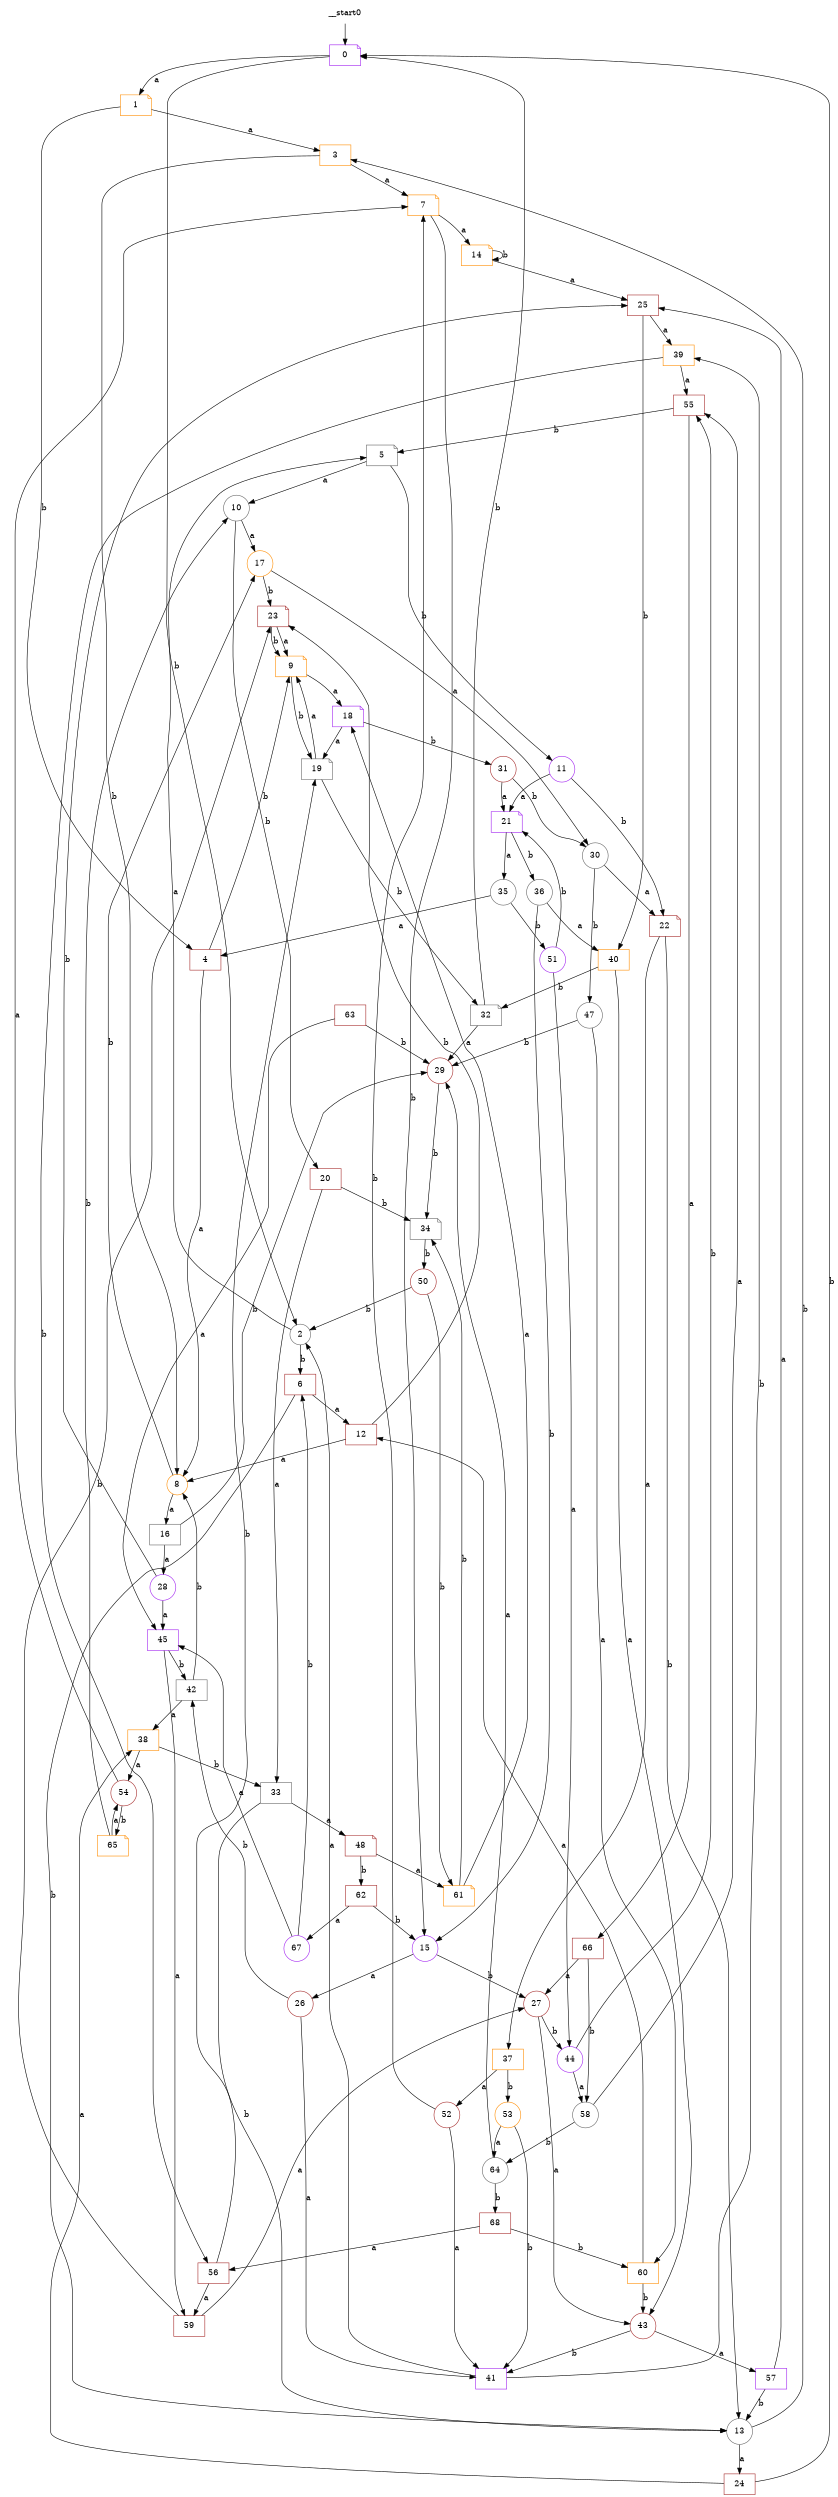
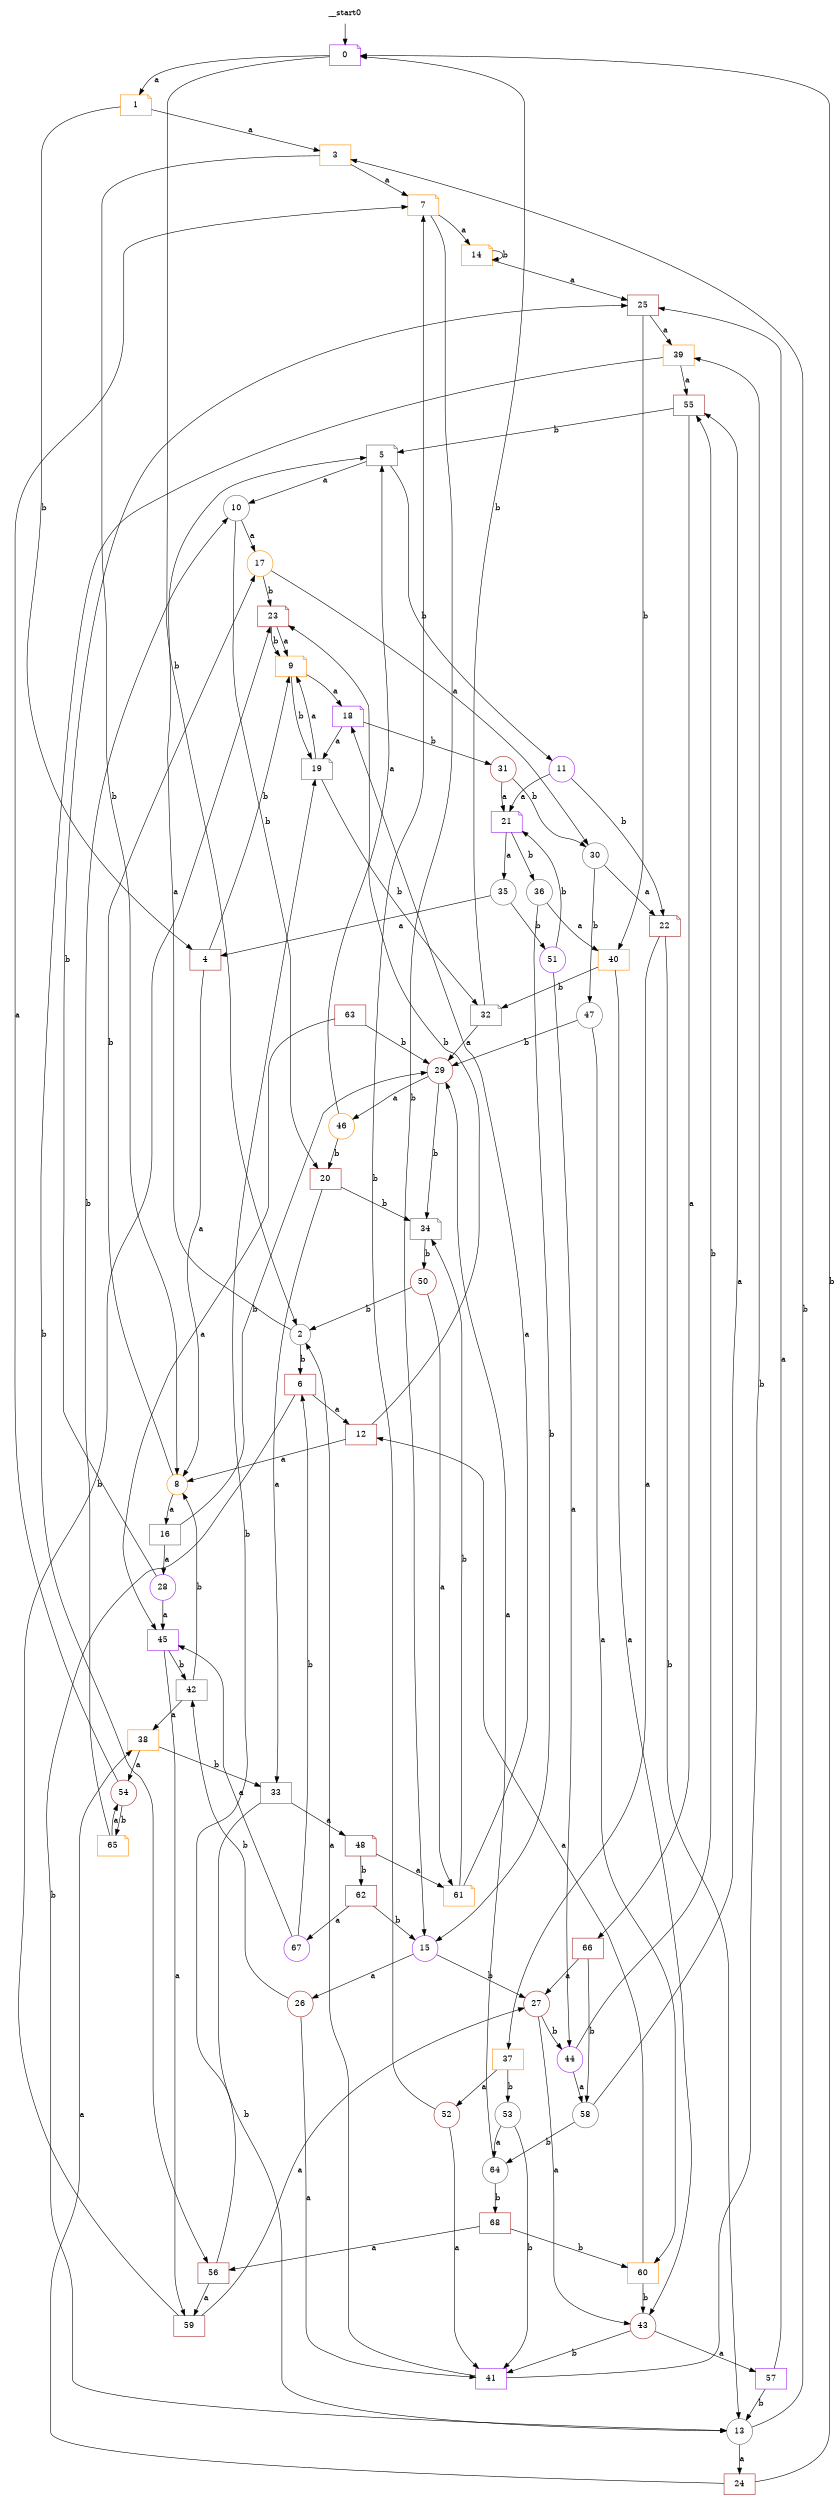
none -> (342, 1126)
(443, 1587) -> (443, 1587)
(508, 2115) -> (508, 2115)
